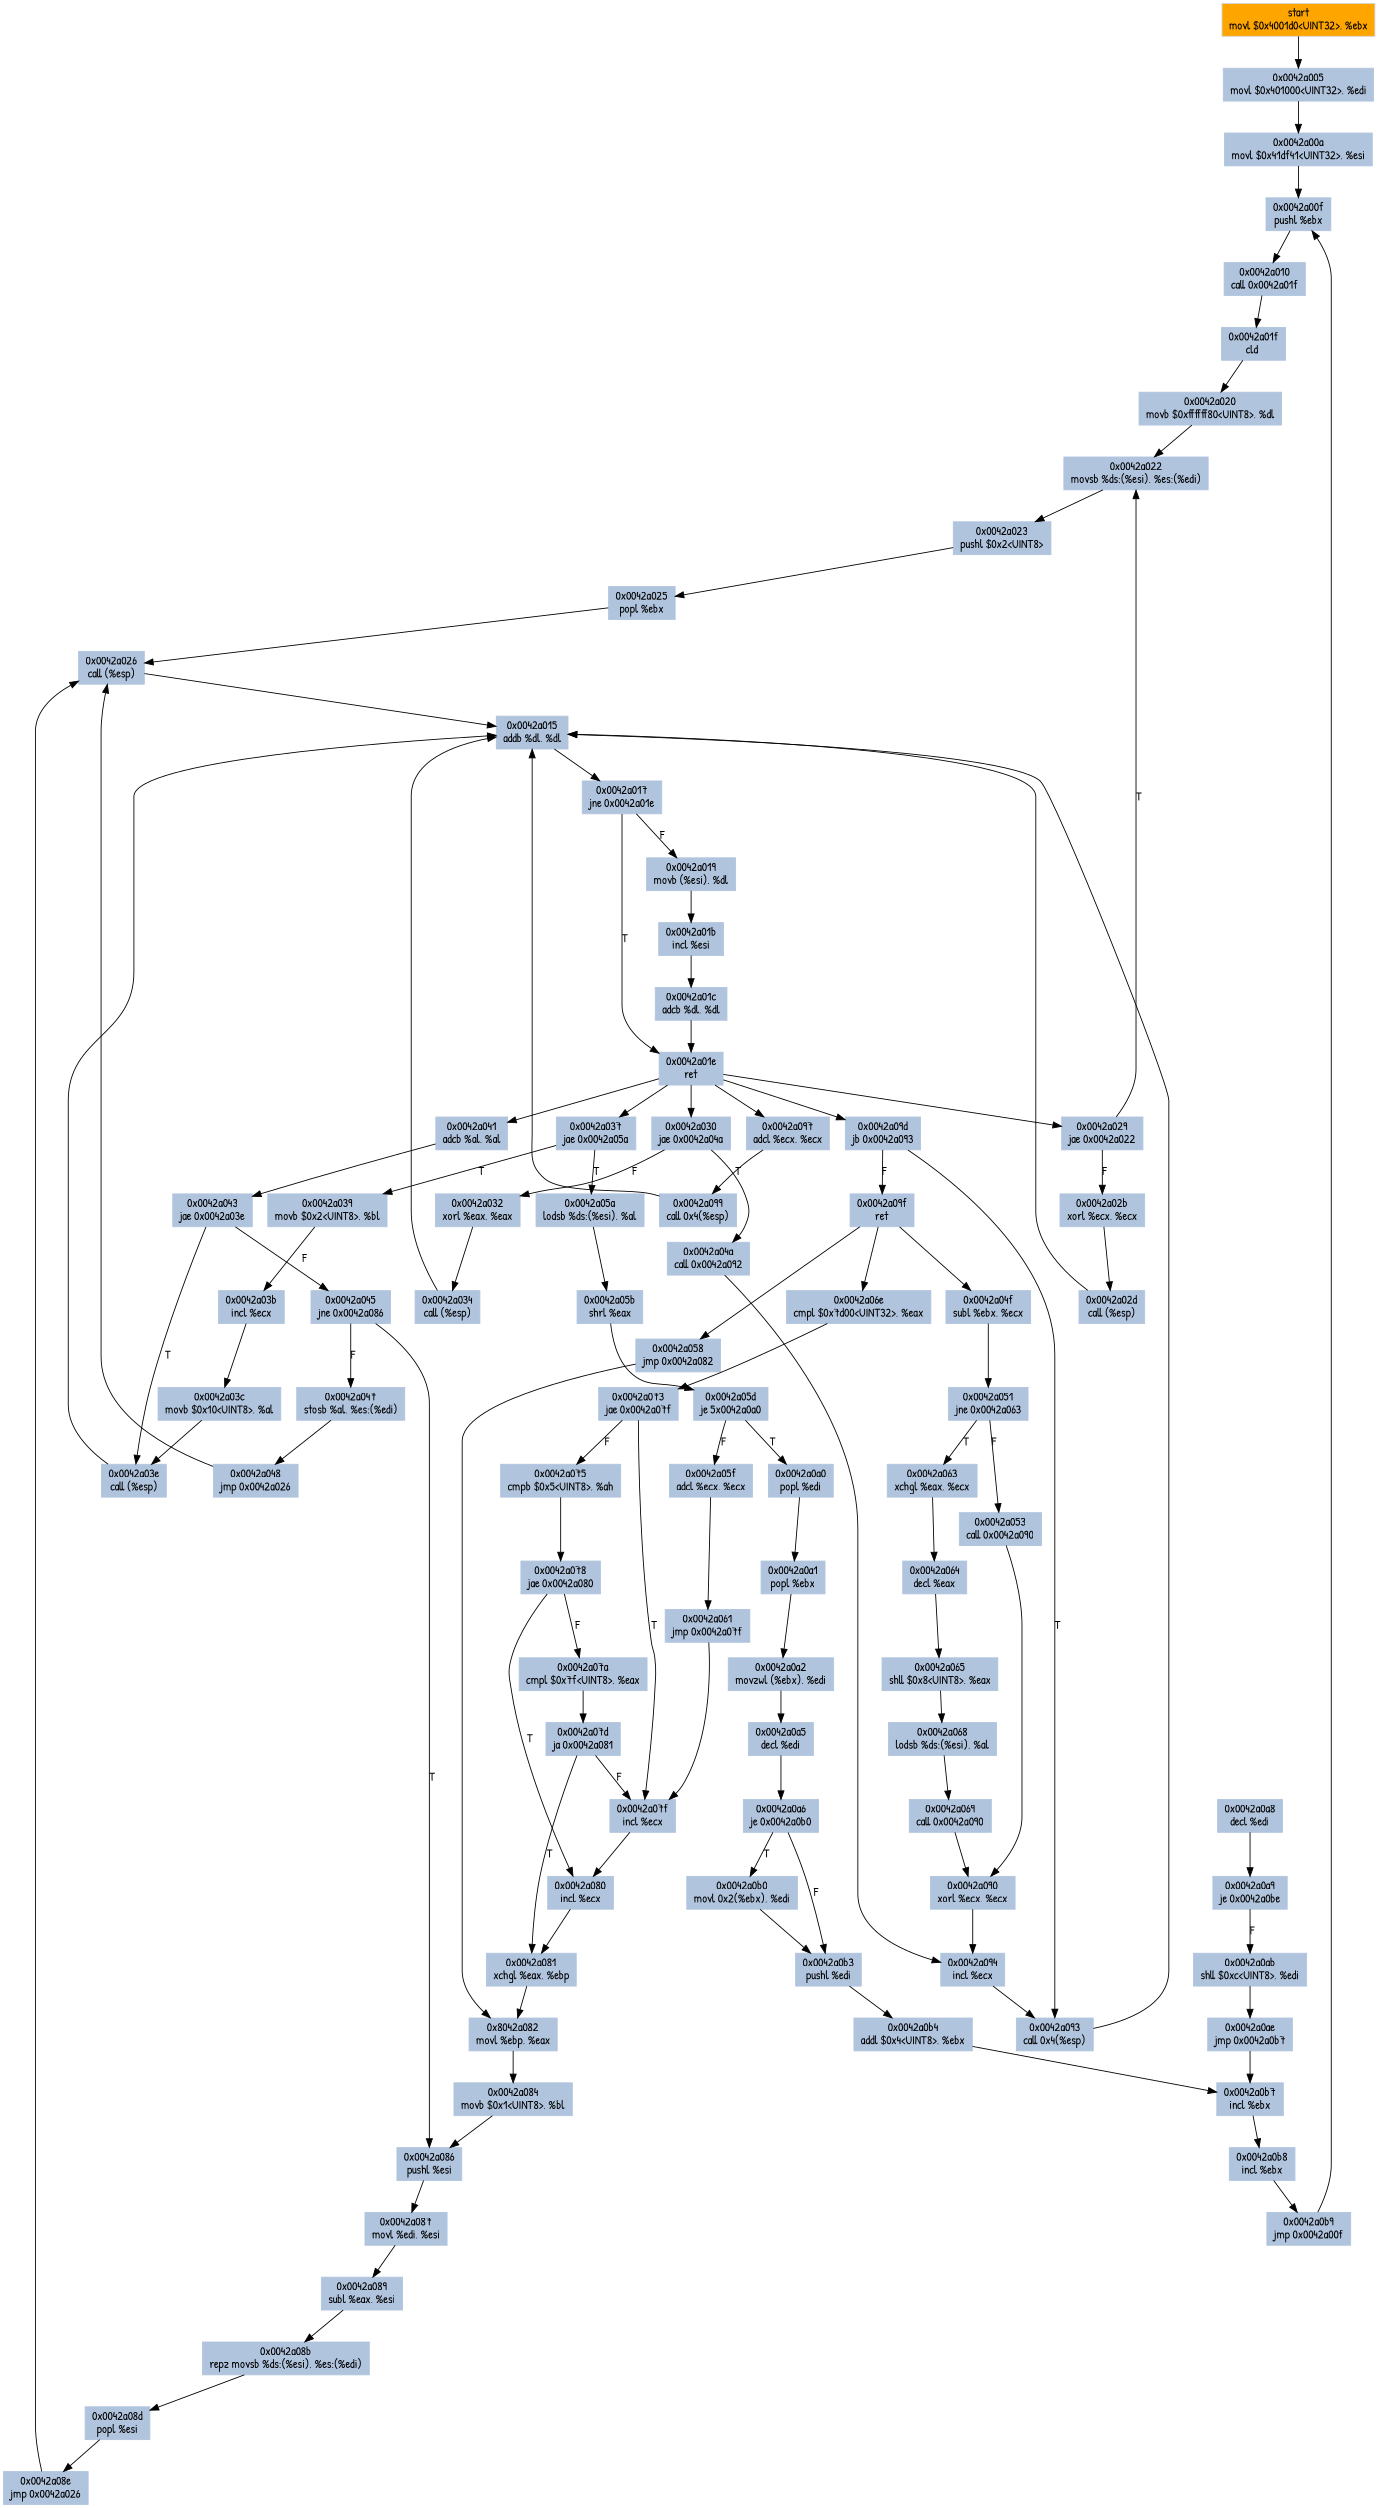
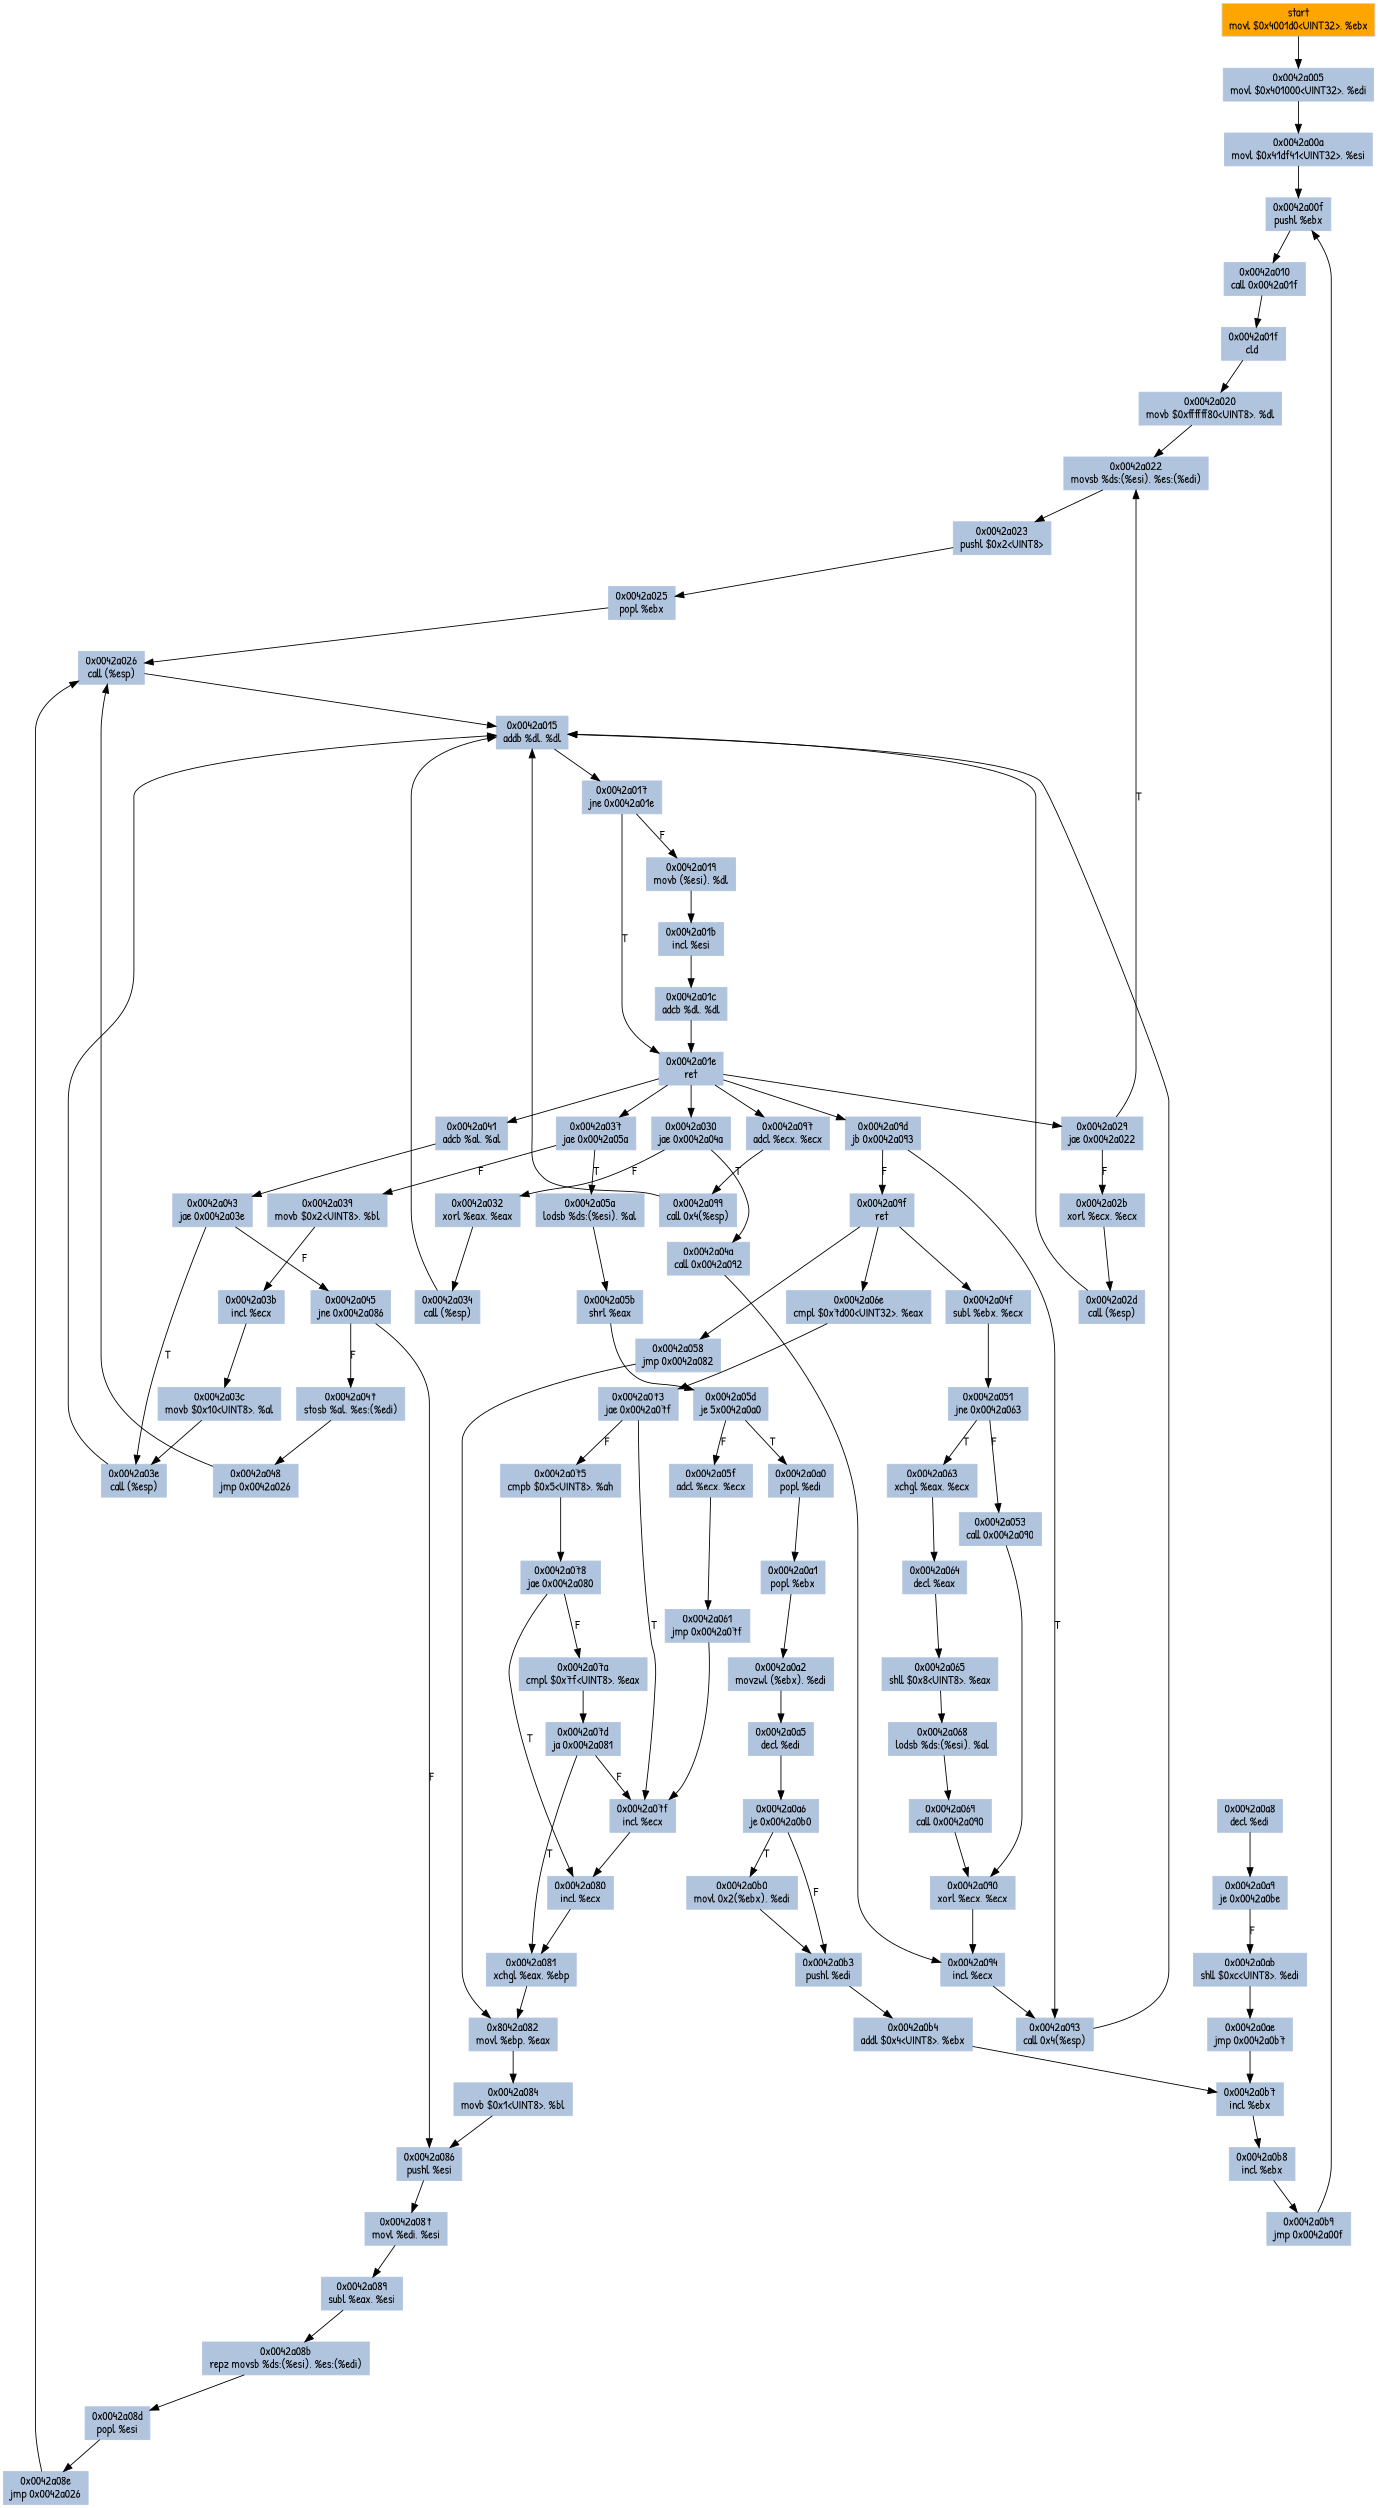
(482, 1172) -> (481, 1172)
(432, 1777) -> (432, 1777)
